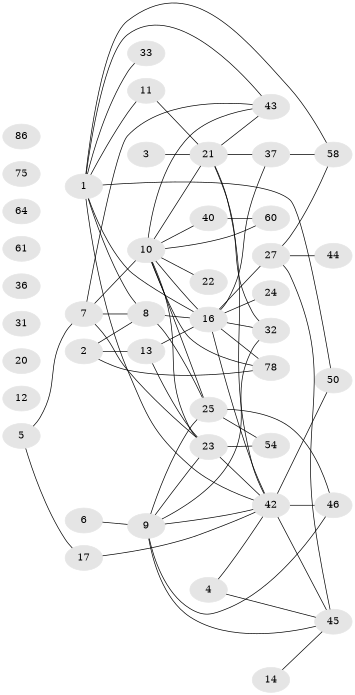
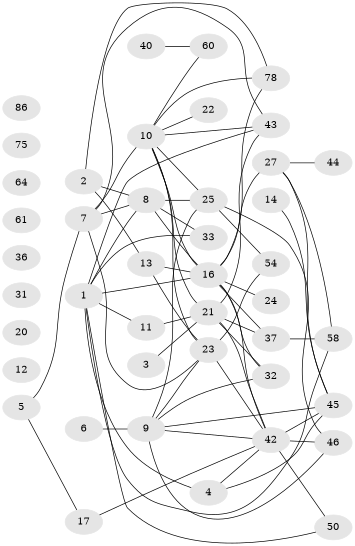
none -> (180, 221)
(177, 234) -> none
(133, 384) -> (112, 422)
